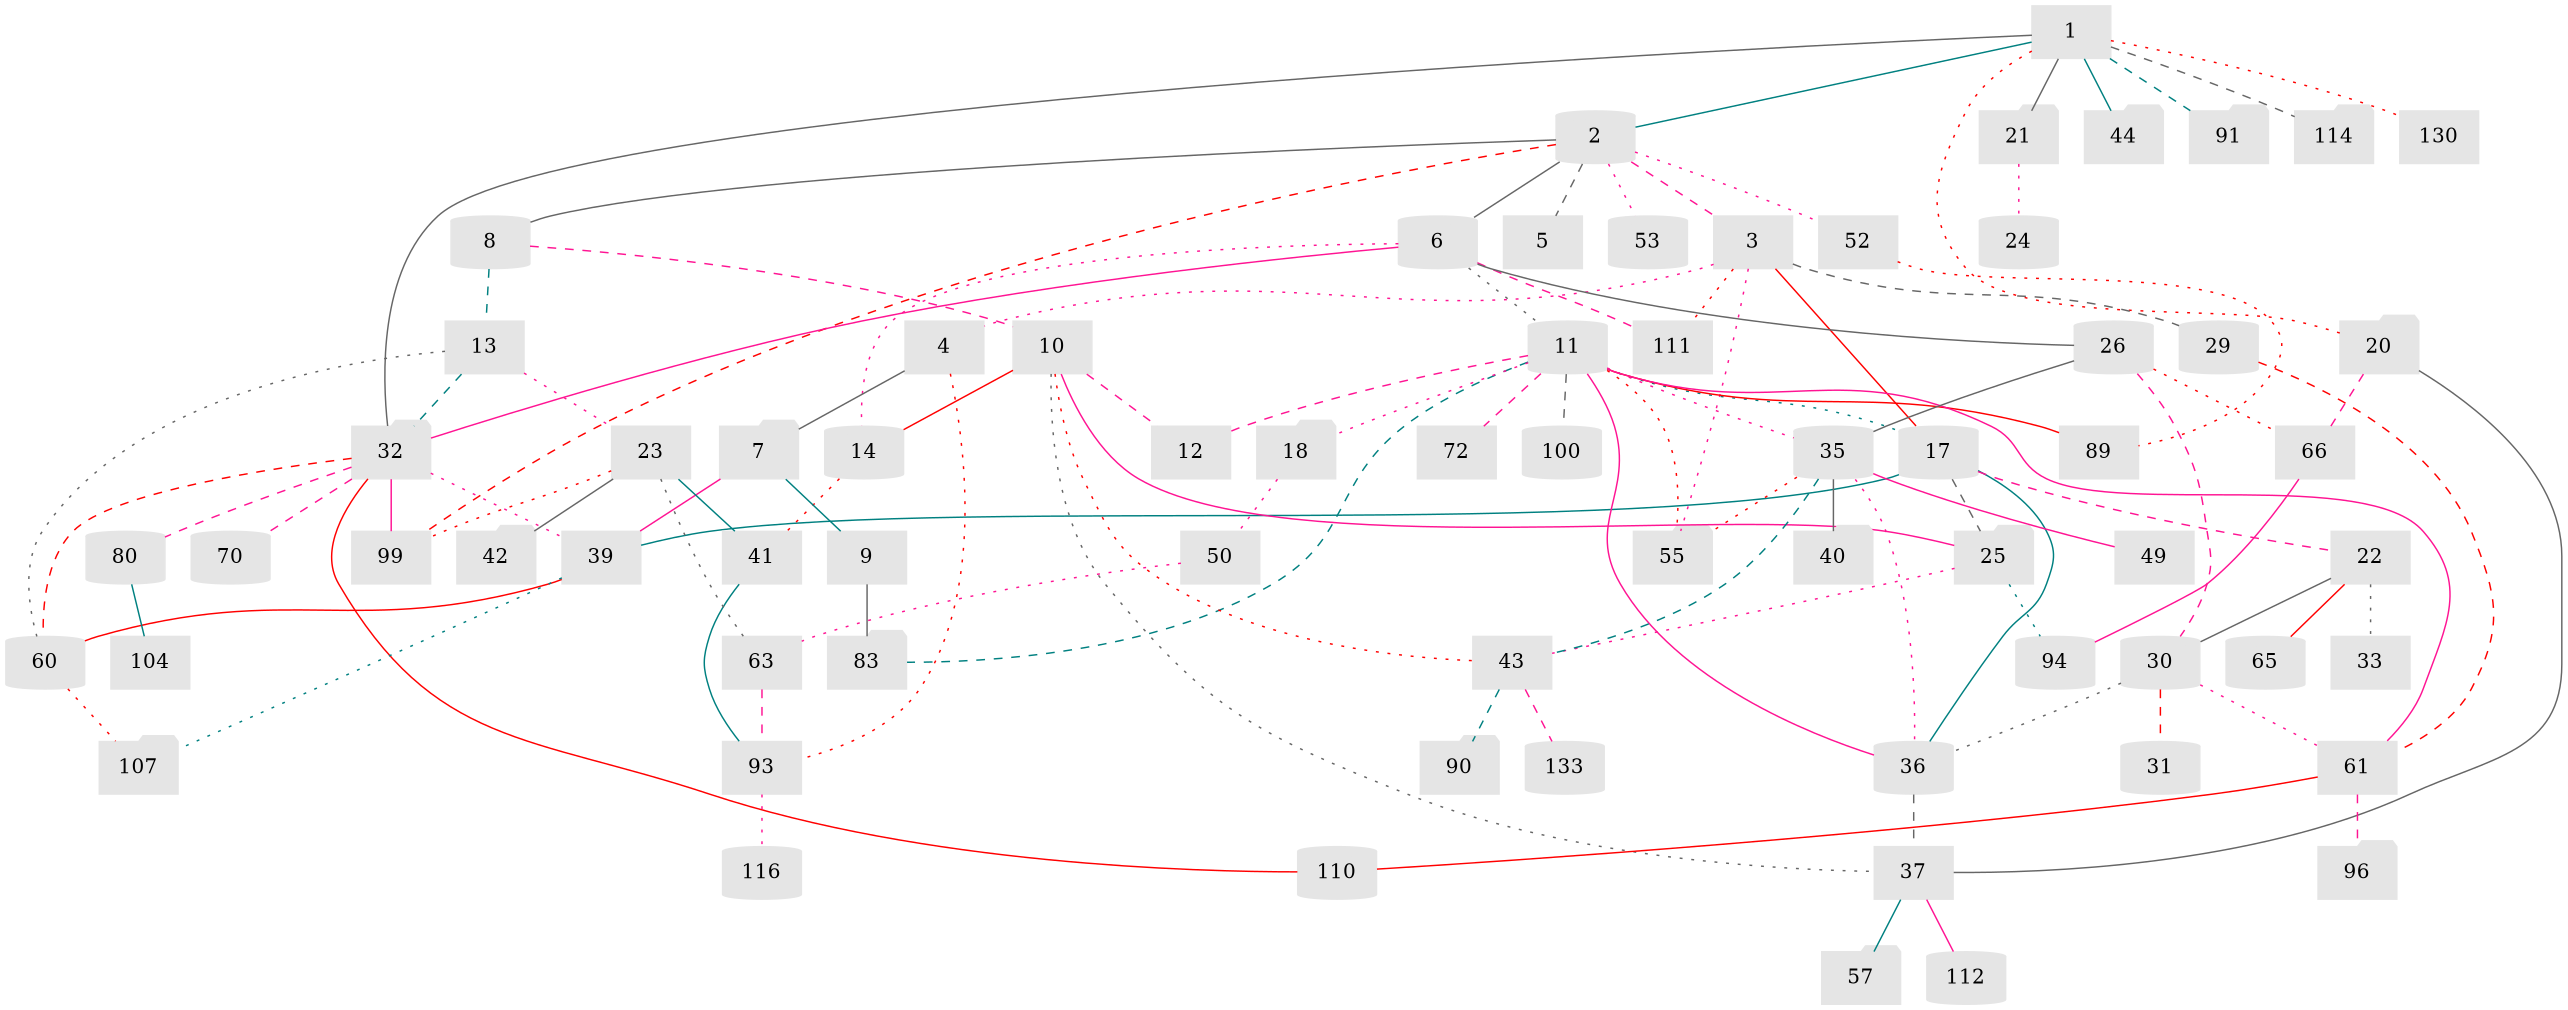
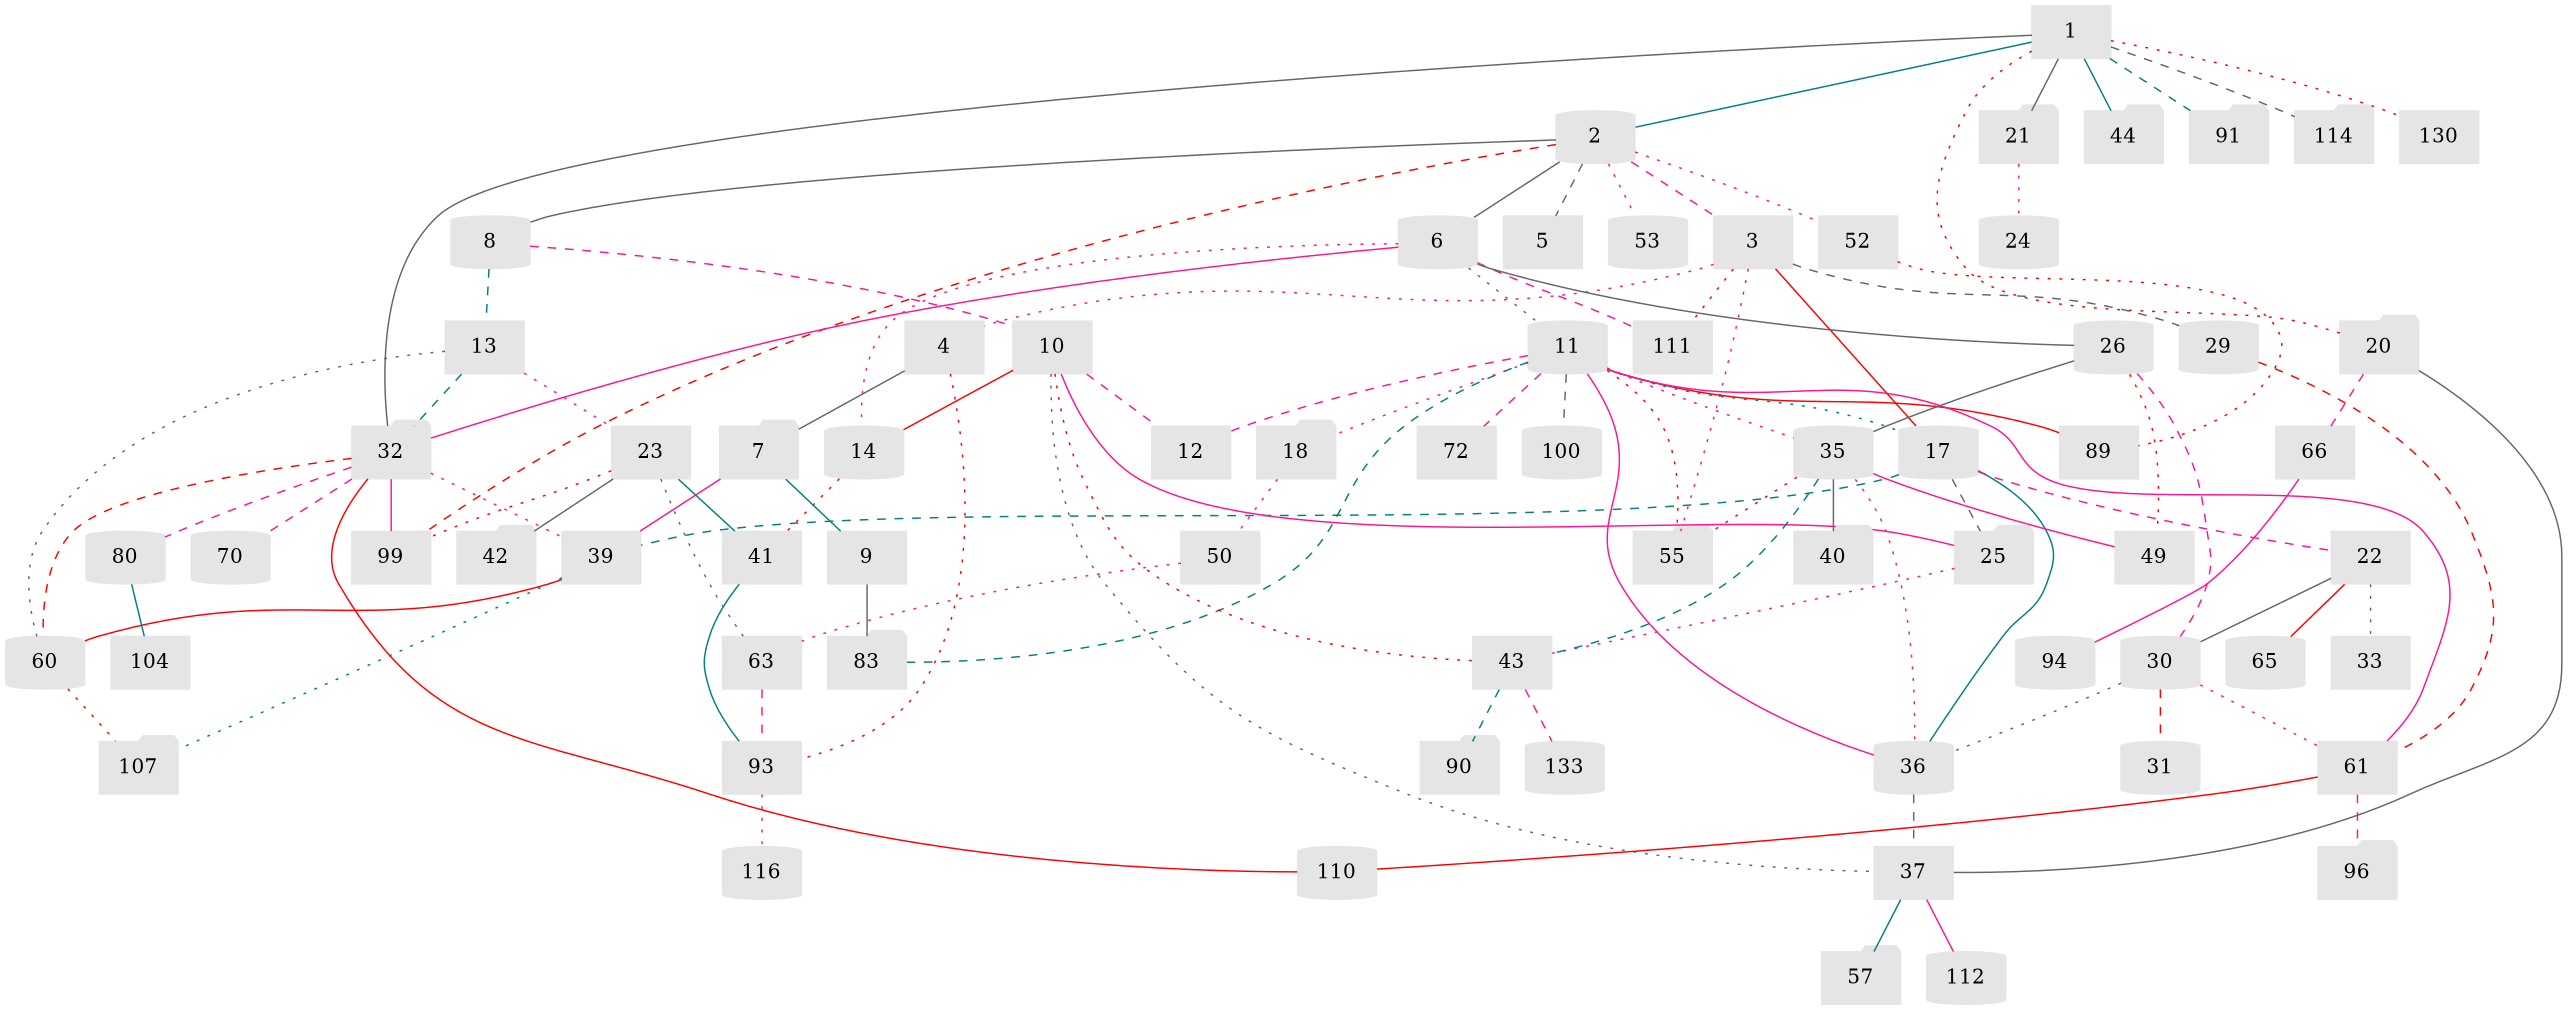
(2214, 400) -> (2156, 454)
(1207, 516) -> (1207, 516)
(2022, 605) -> none
